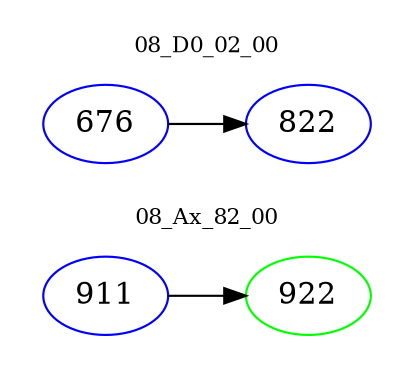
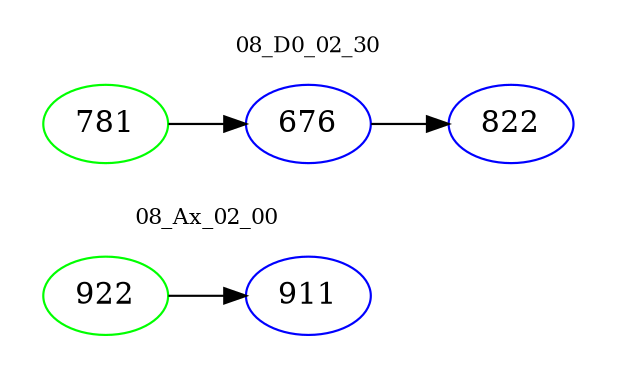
(207, 47) -> (308, 47)
none -> (106, 124)
(207, 219) -> (207, 219)
(196, 296) -> (196, 296)
